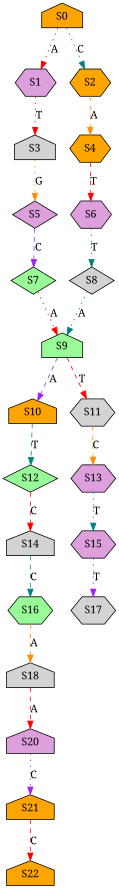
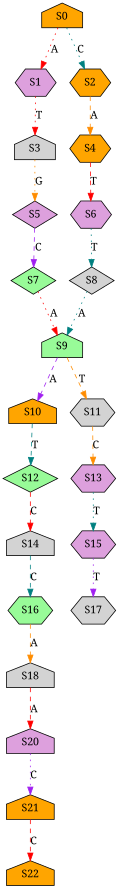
(75, 375) -> (75, 375)
